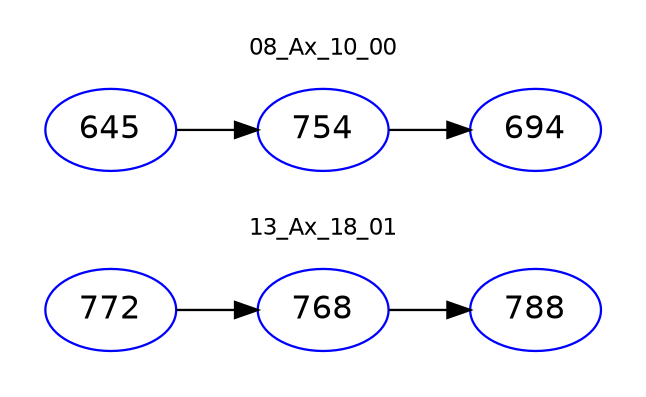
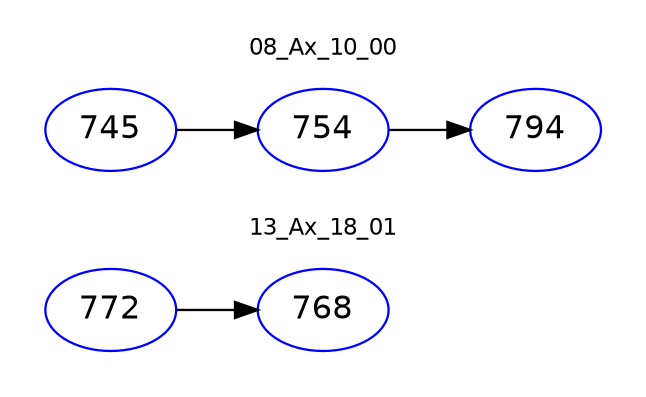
(111, 130) -> (111, 130)
(536, 130) -> (536, 130)
(536, 310) -> none
